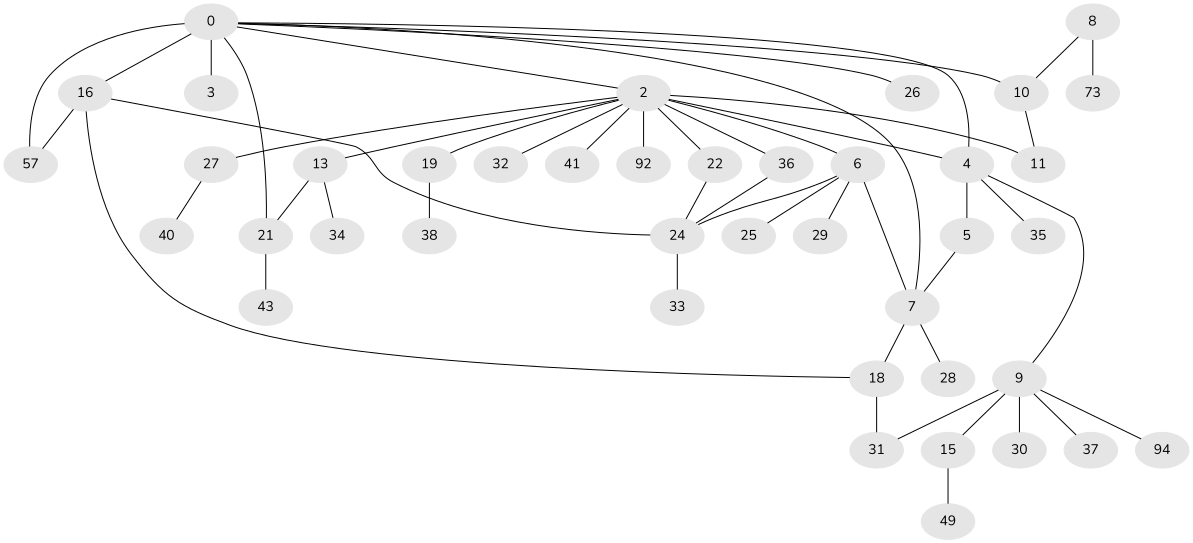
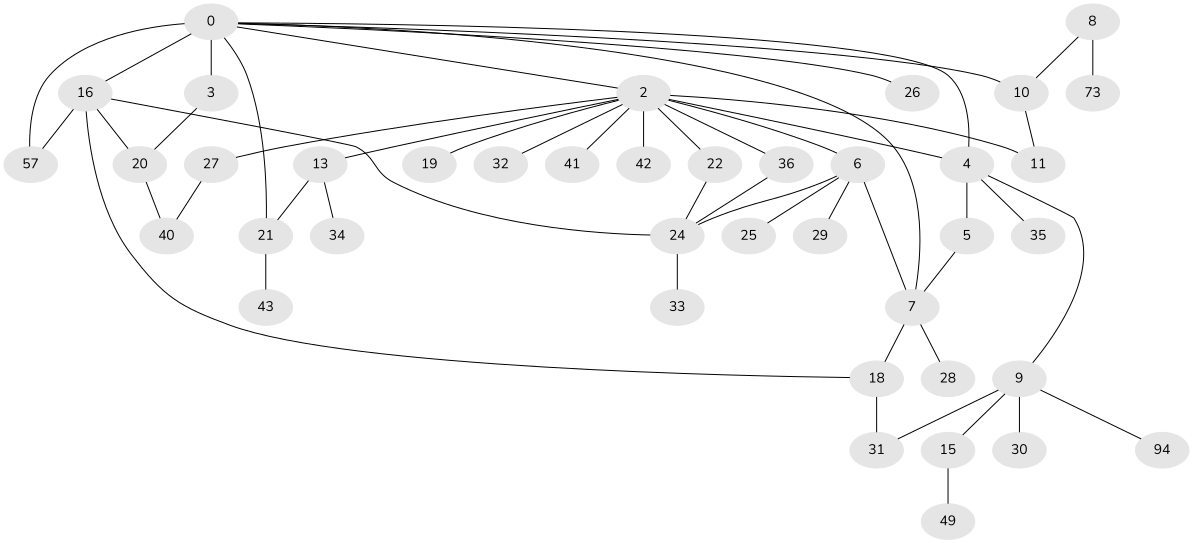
none -> (140, 165)
(644, 165) -> (644, 165)
(429, 236) -> none
(1091, 450) -> none
